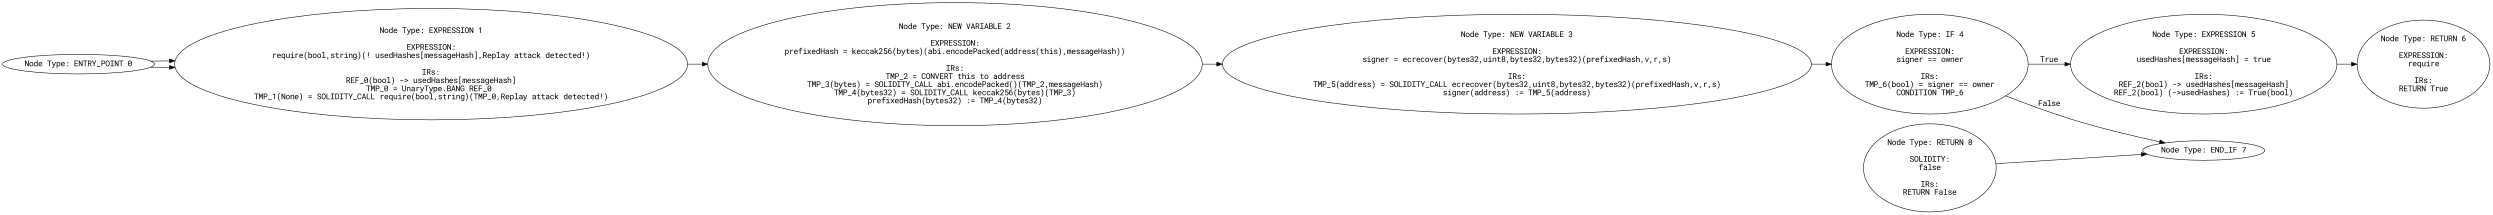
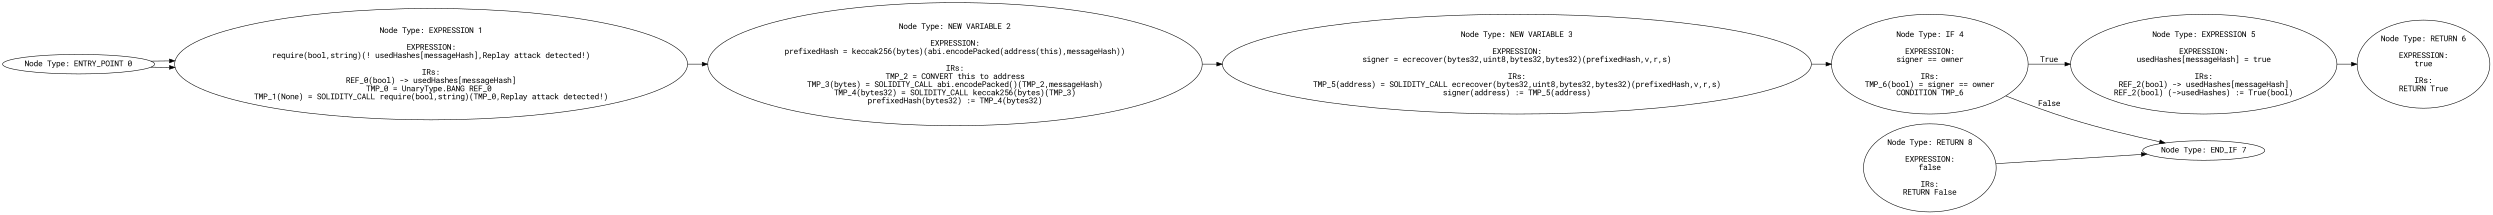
(2423, 64) -> (2423, 64)
(1930, 168) -> (1930, 168)
